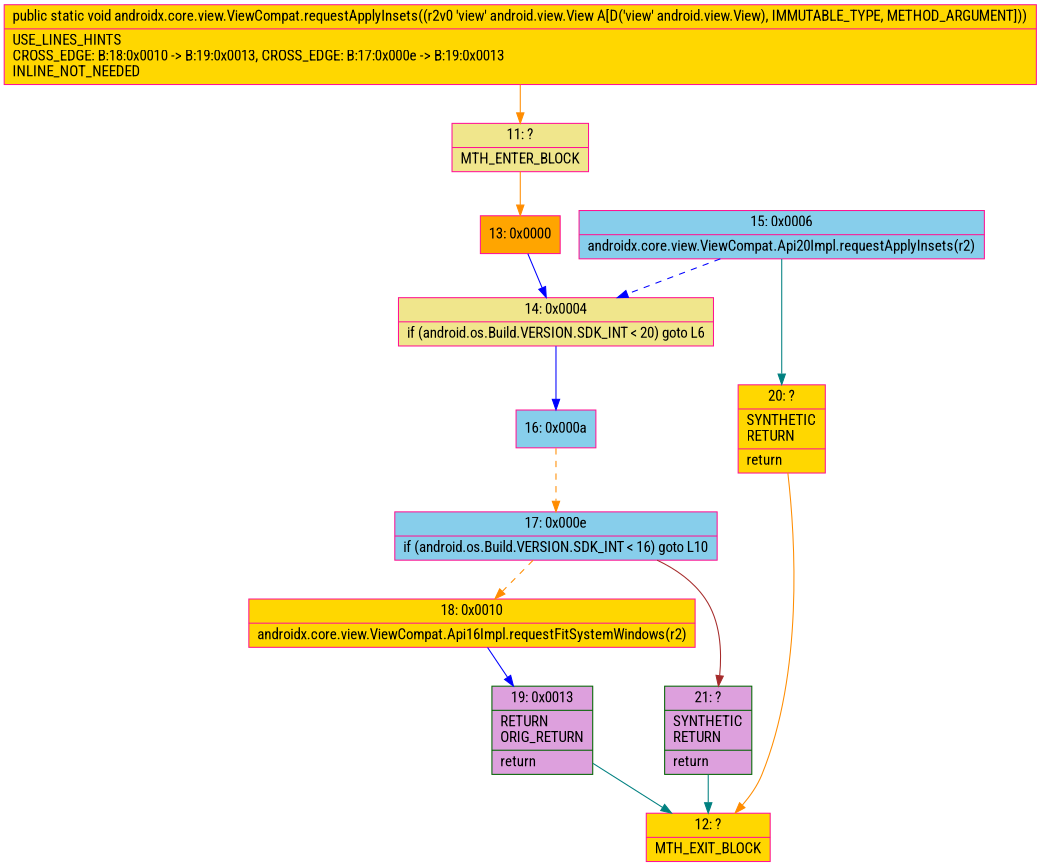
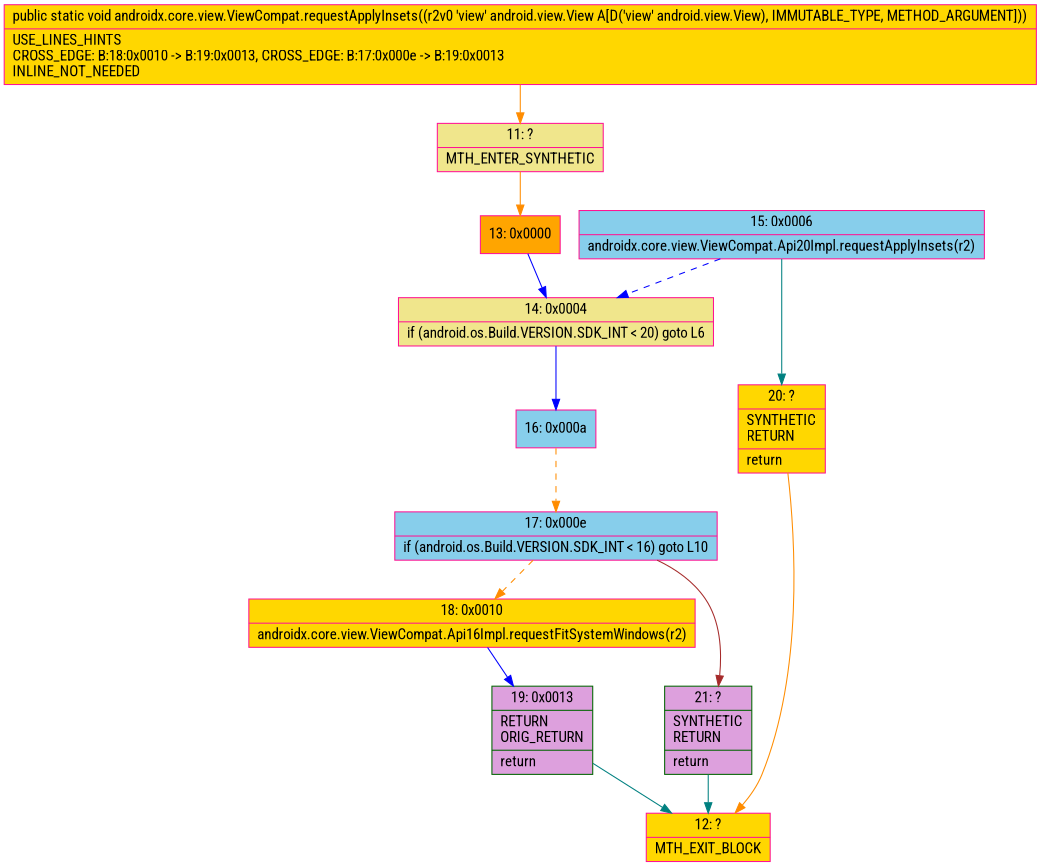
(520, 159) -> (520, 159)
